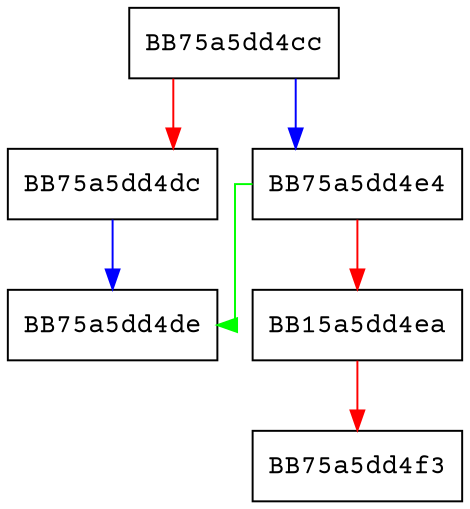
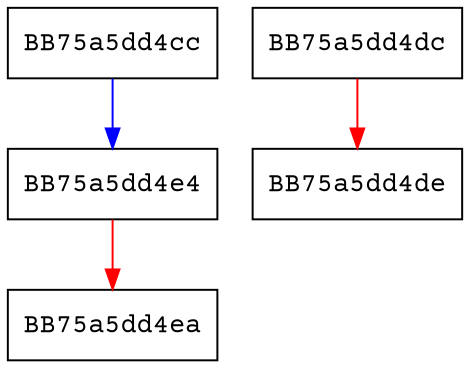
(173, 104) -> none
(113, 245) -> (357, 104)
(235, 247) -> none
(357, 325) -> (113, 325)
(357, 466) -> none
